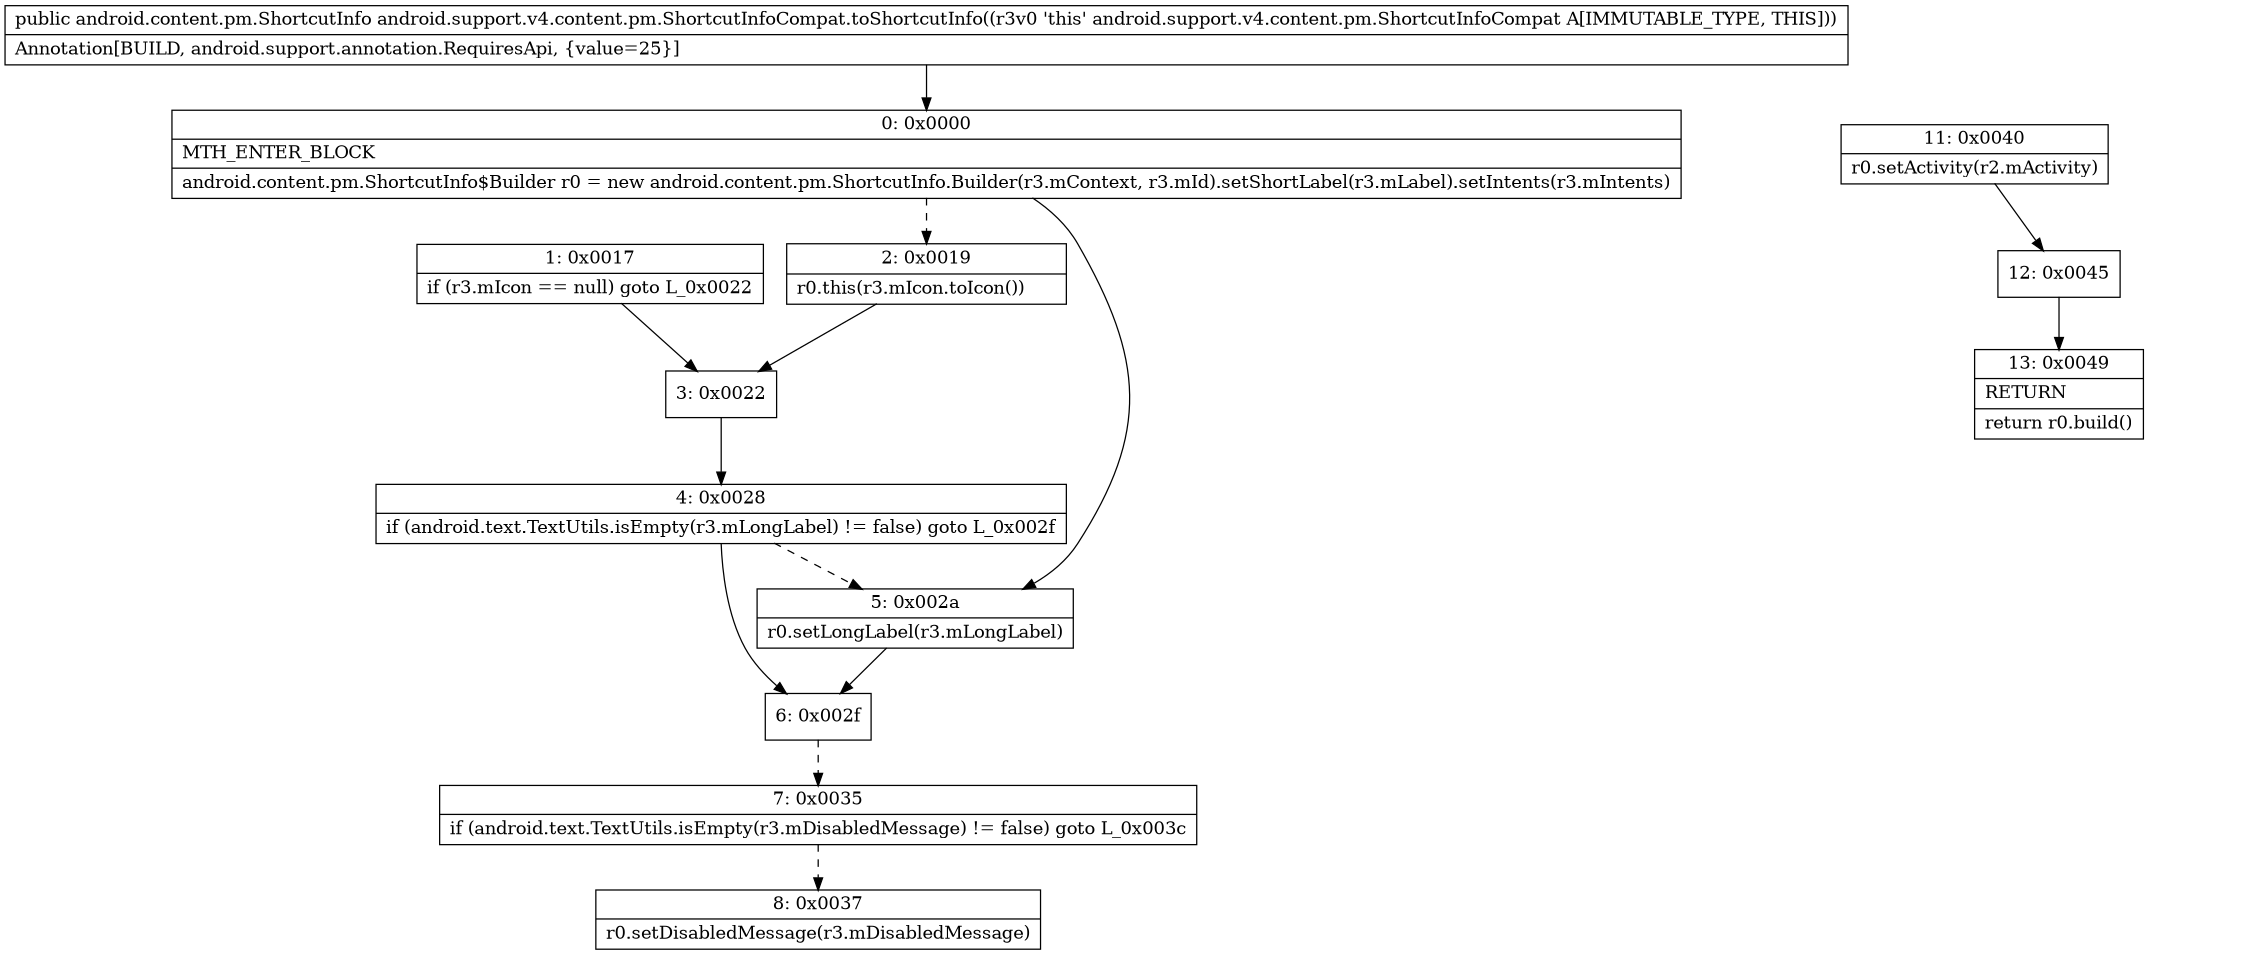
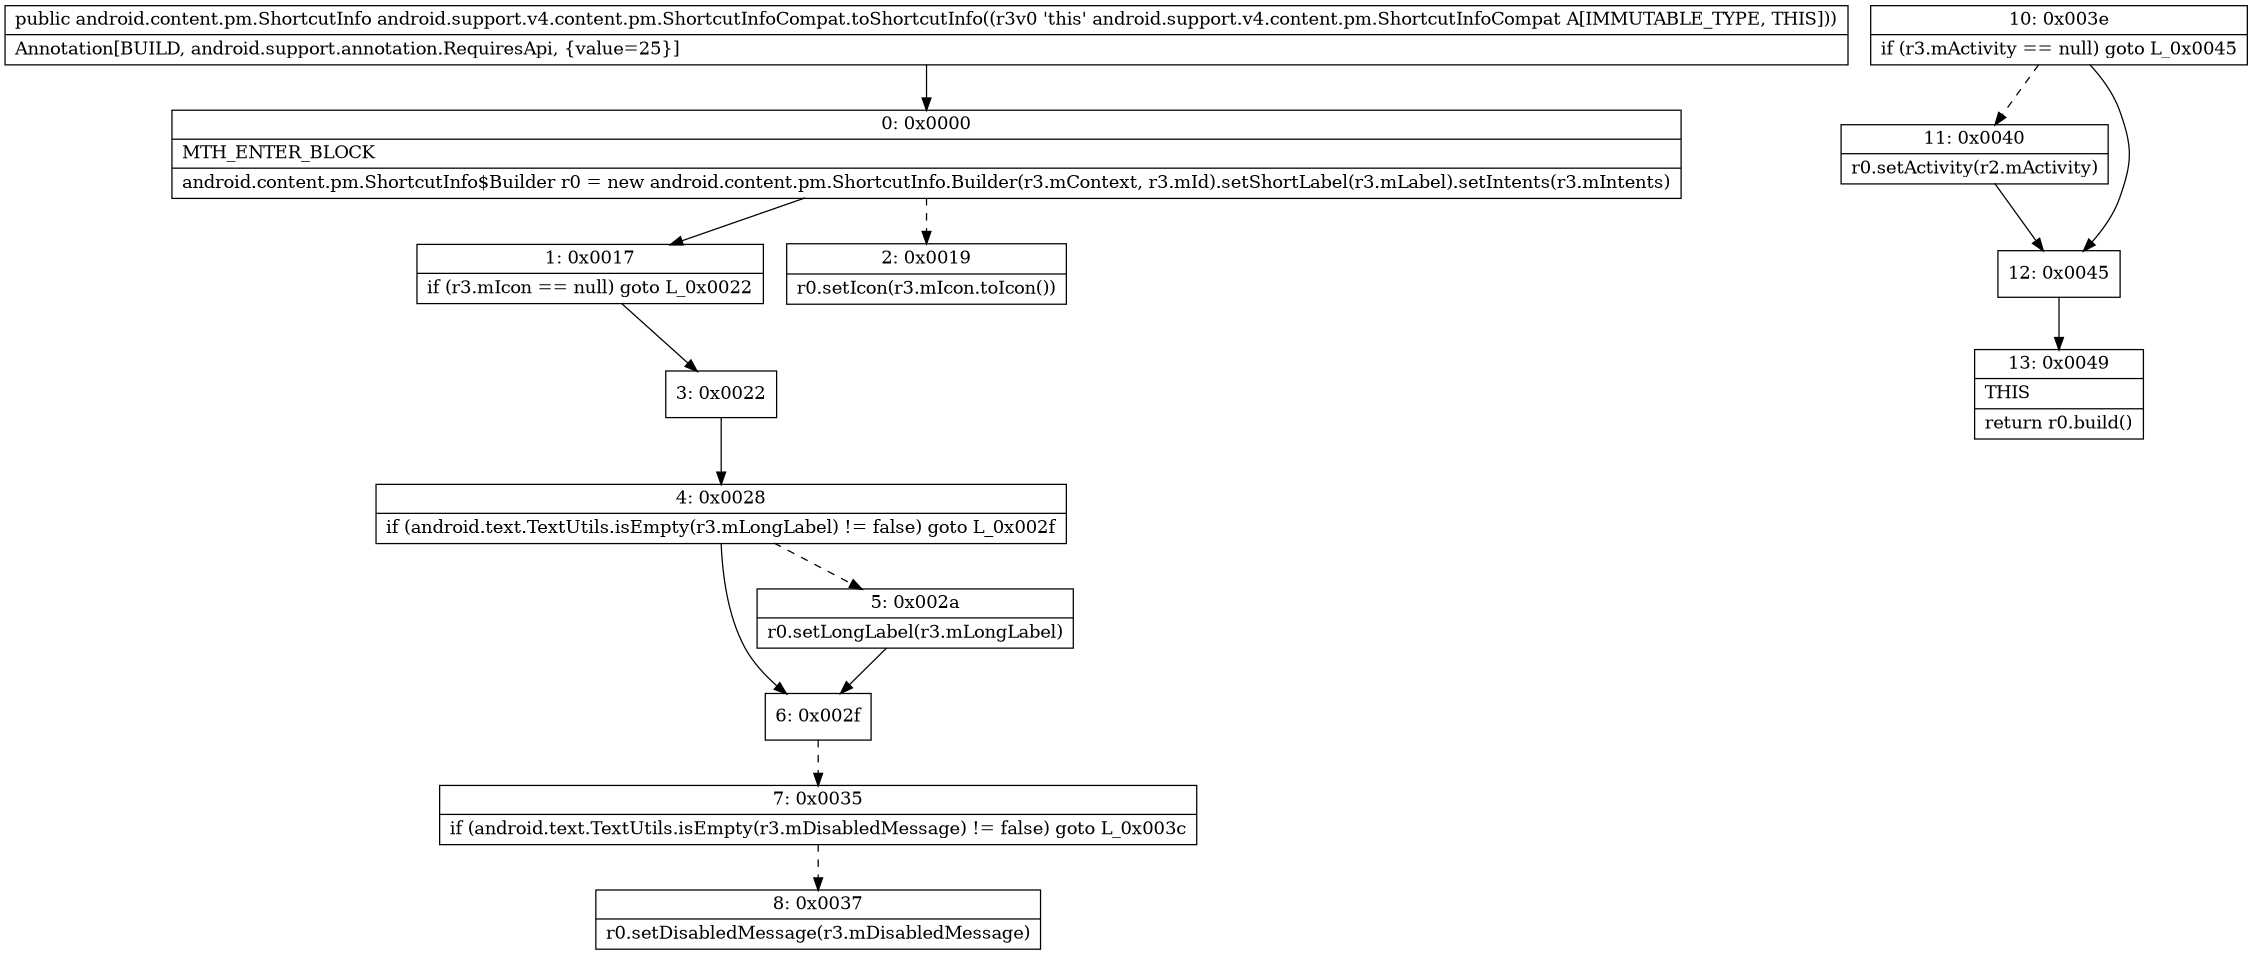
none -> (2059, 35)
(911, 288) -> (927, 288)
(823, 335) -> none
(1129, 391) -> (744, 219)
(2026, 393) -> (2008, 393)
